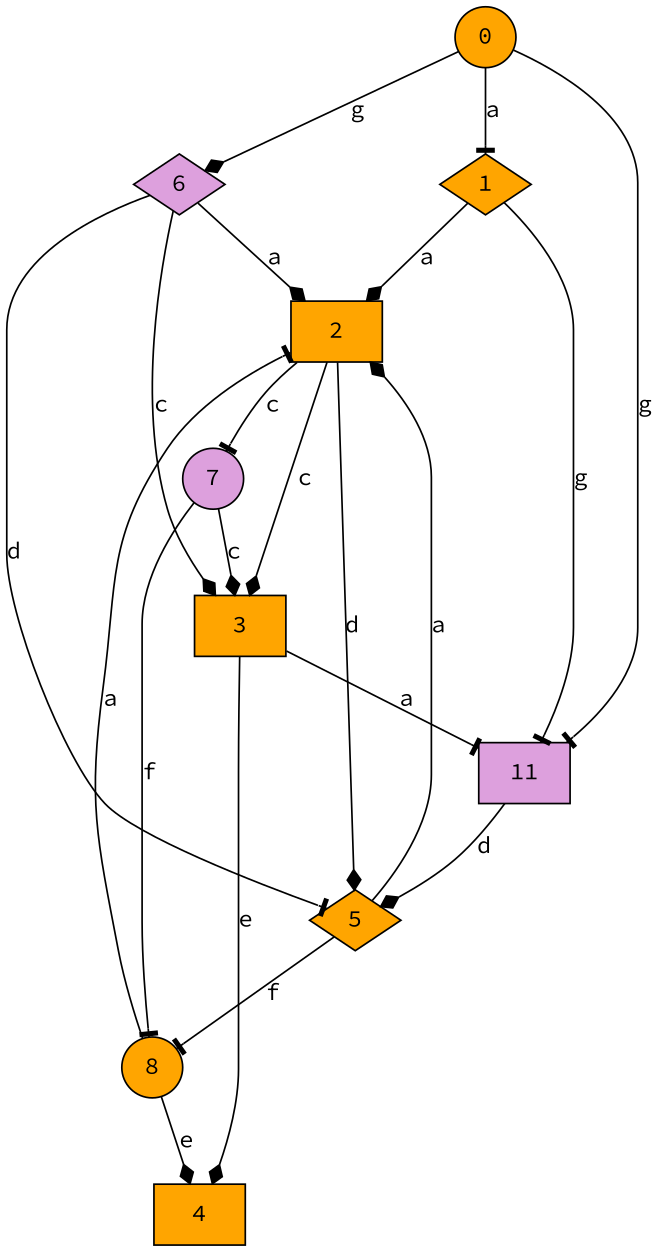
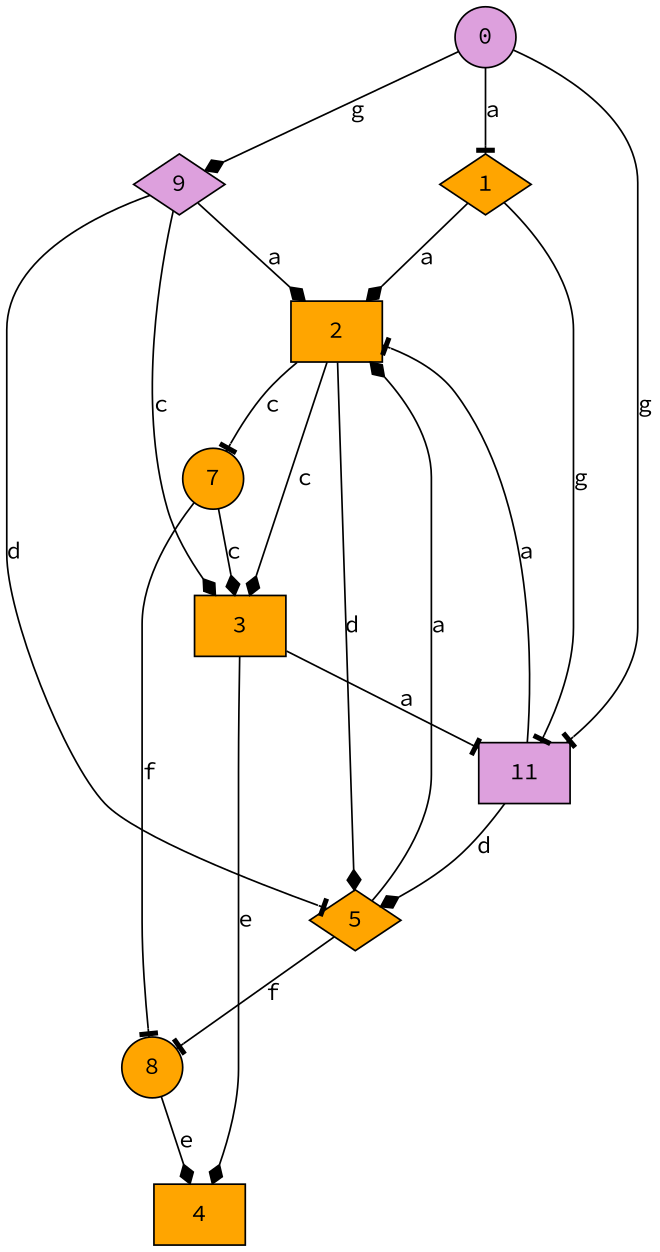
(486, 37) -> (486, 37)
(179, 184) -> (179, 184)
(213, 479) -> (213, 479)
(106, 666) -> (512, 522)
